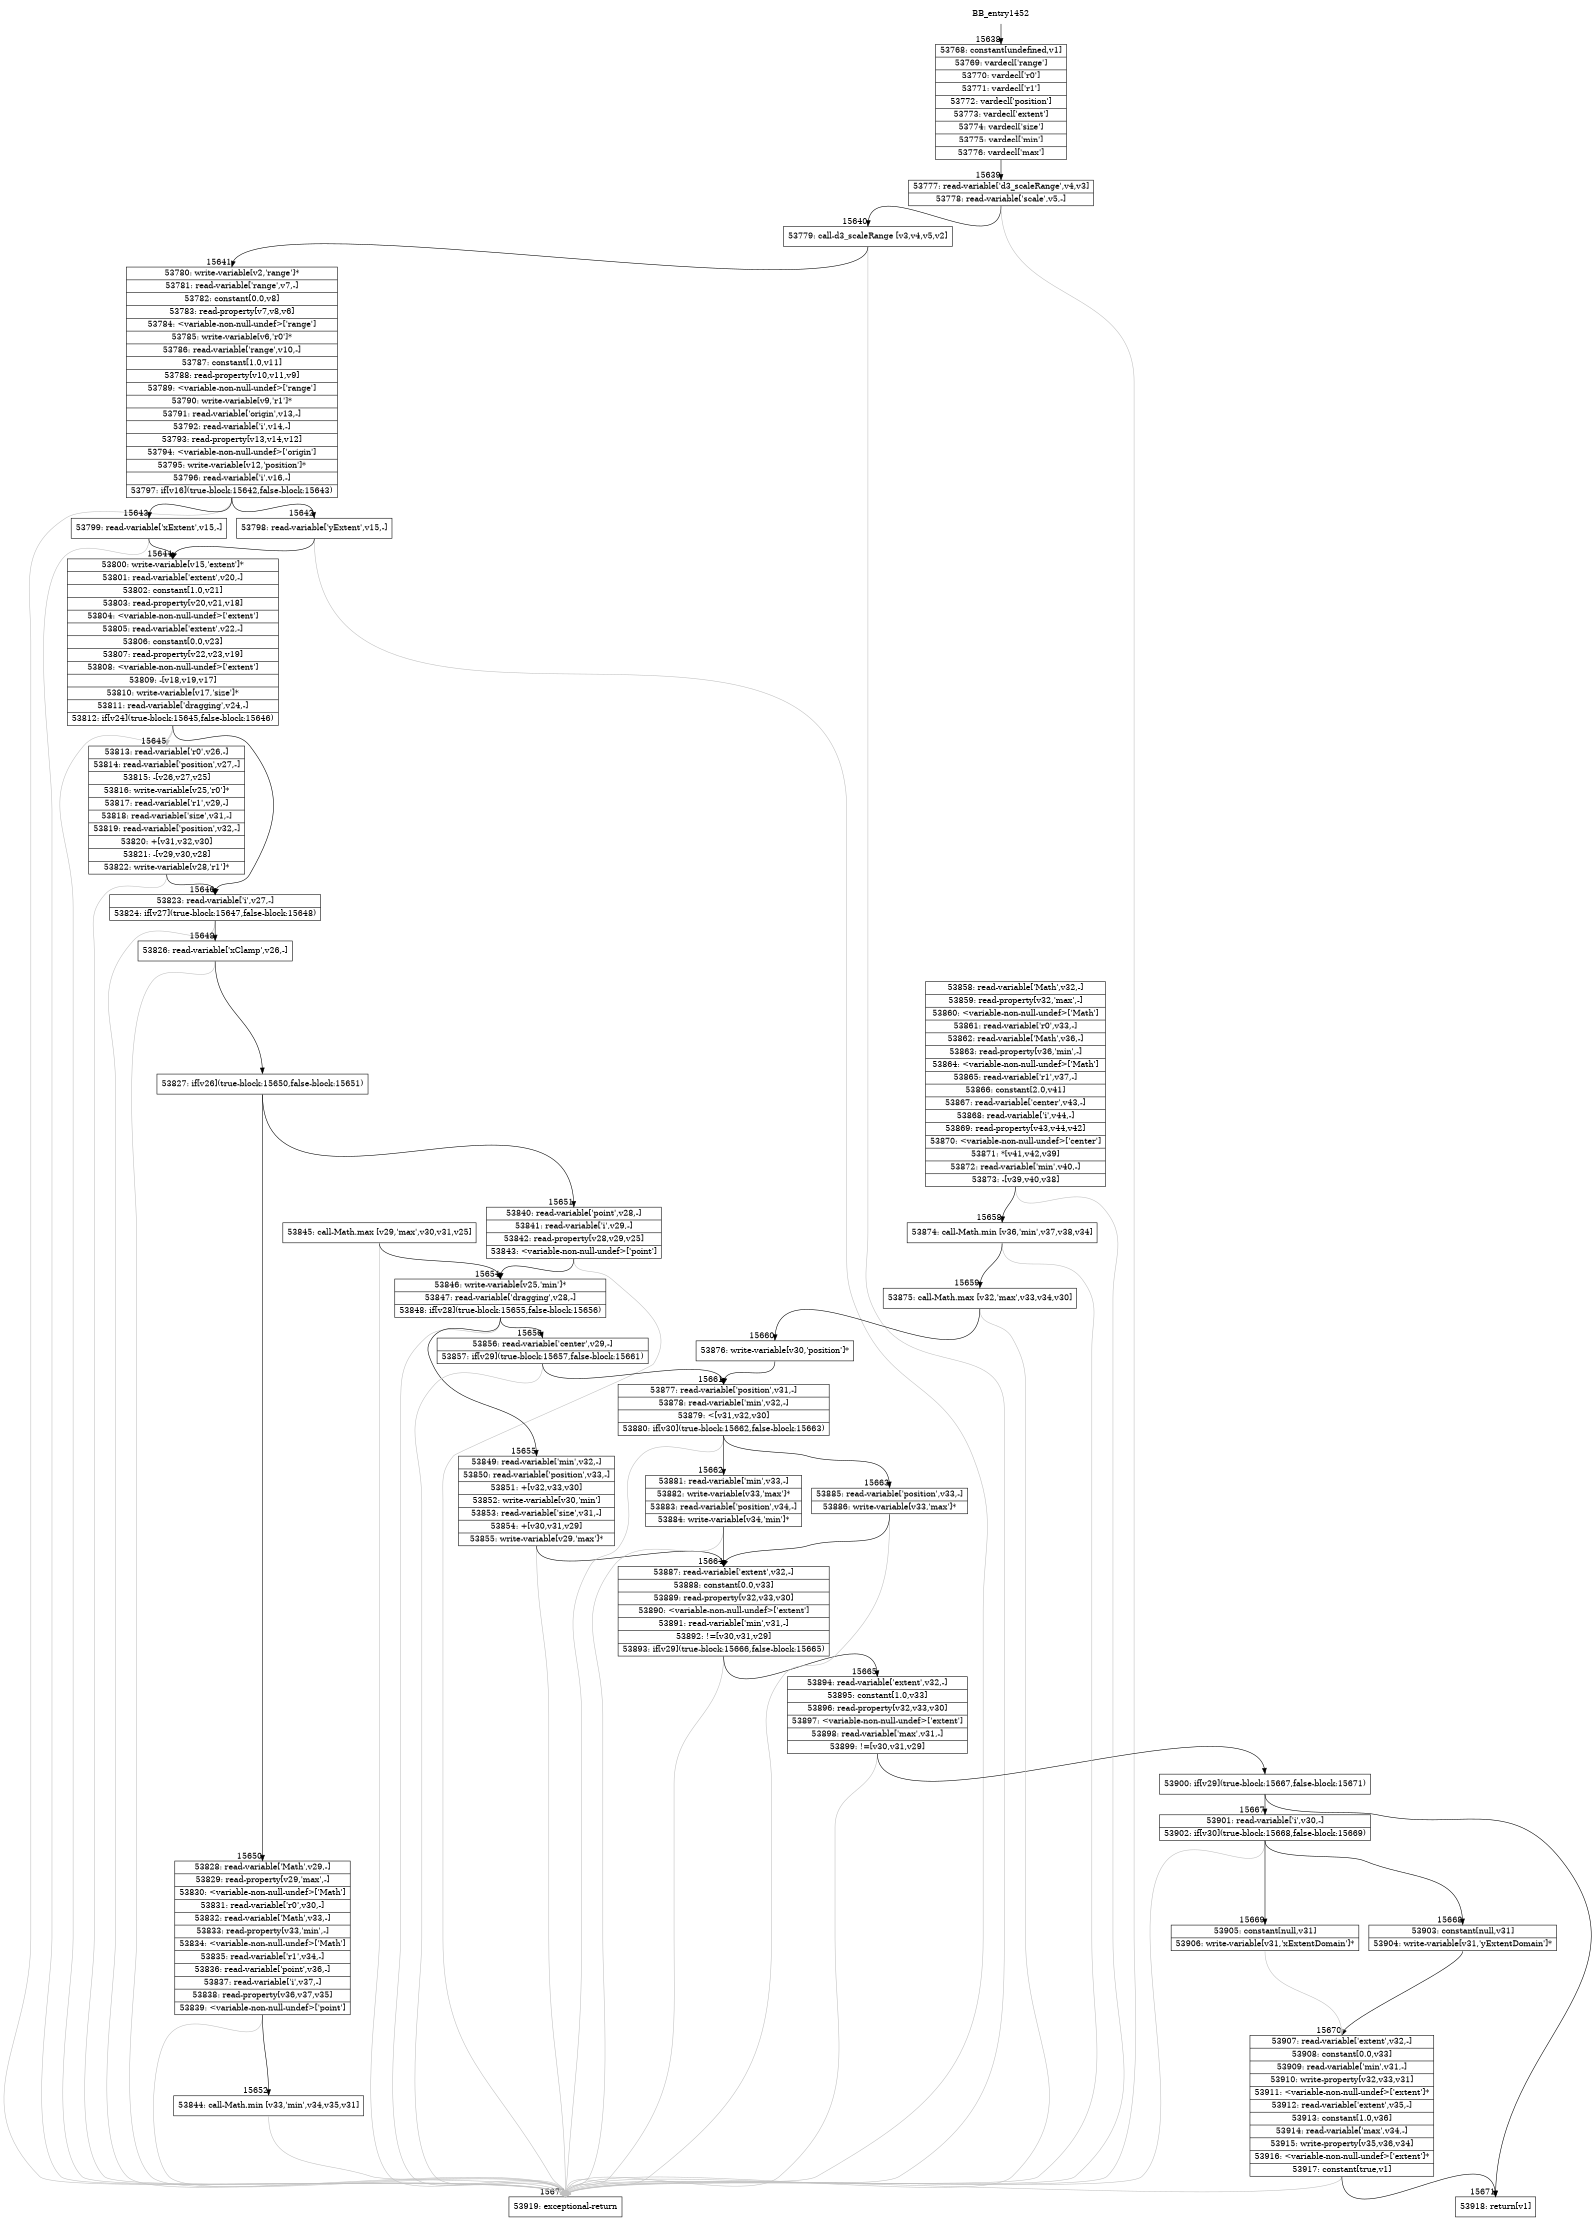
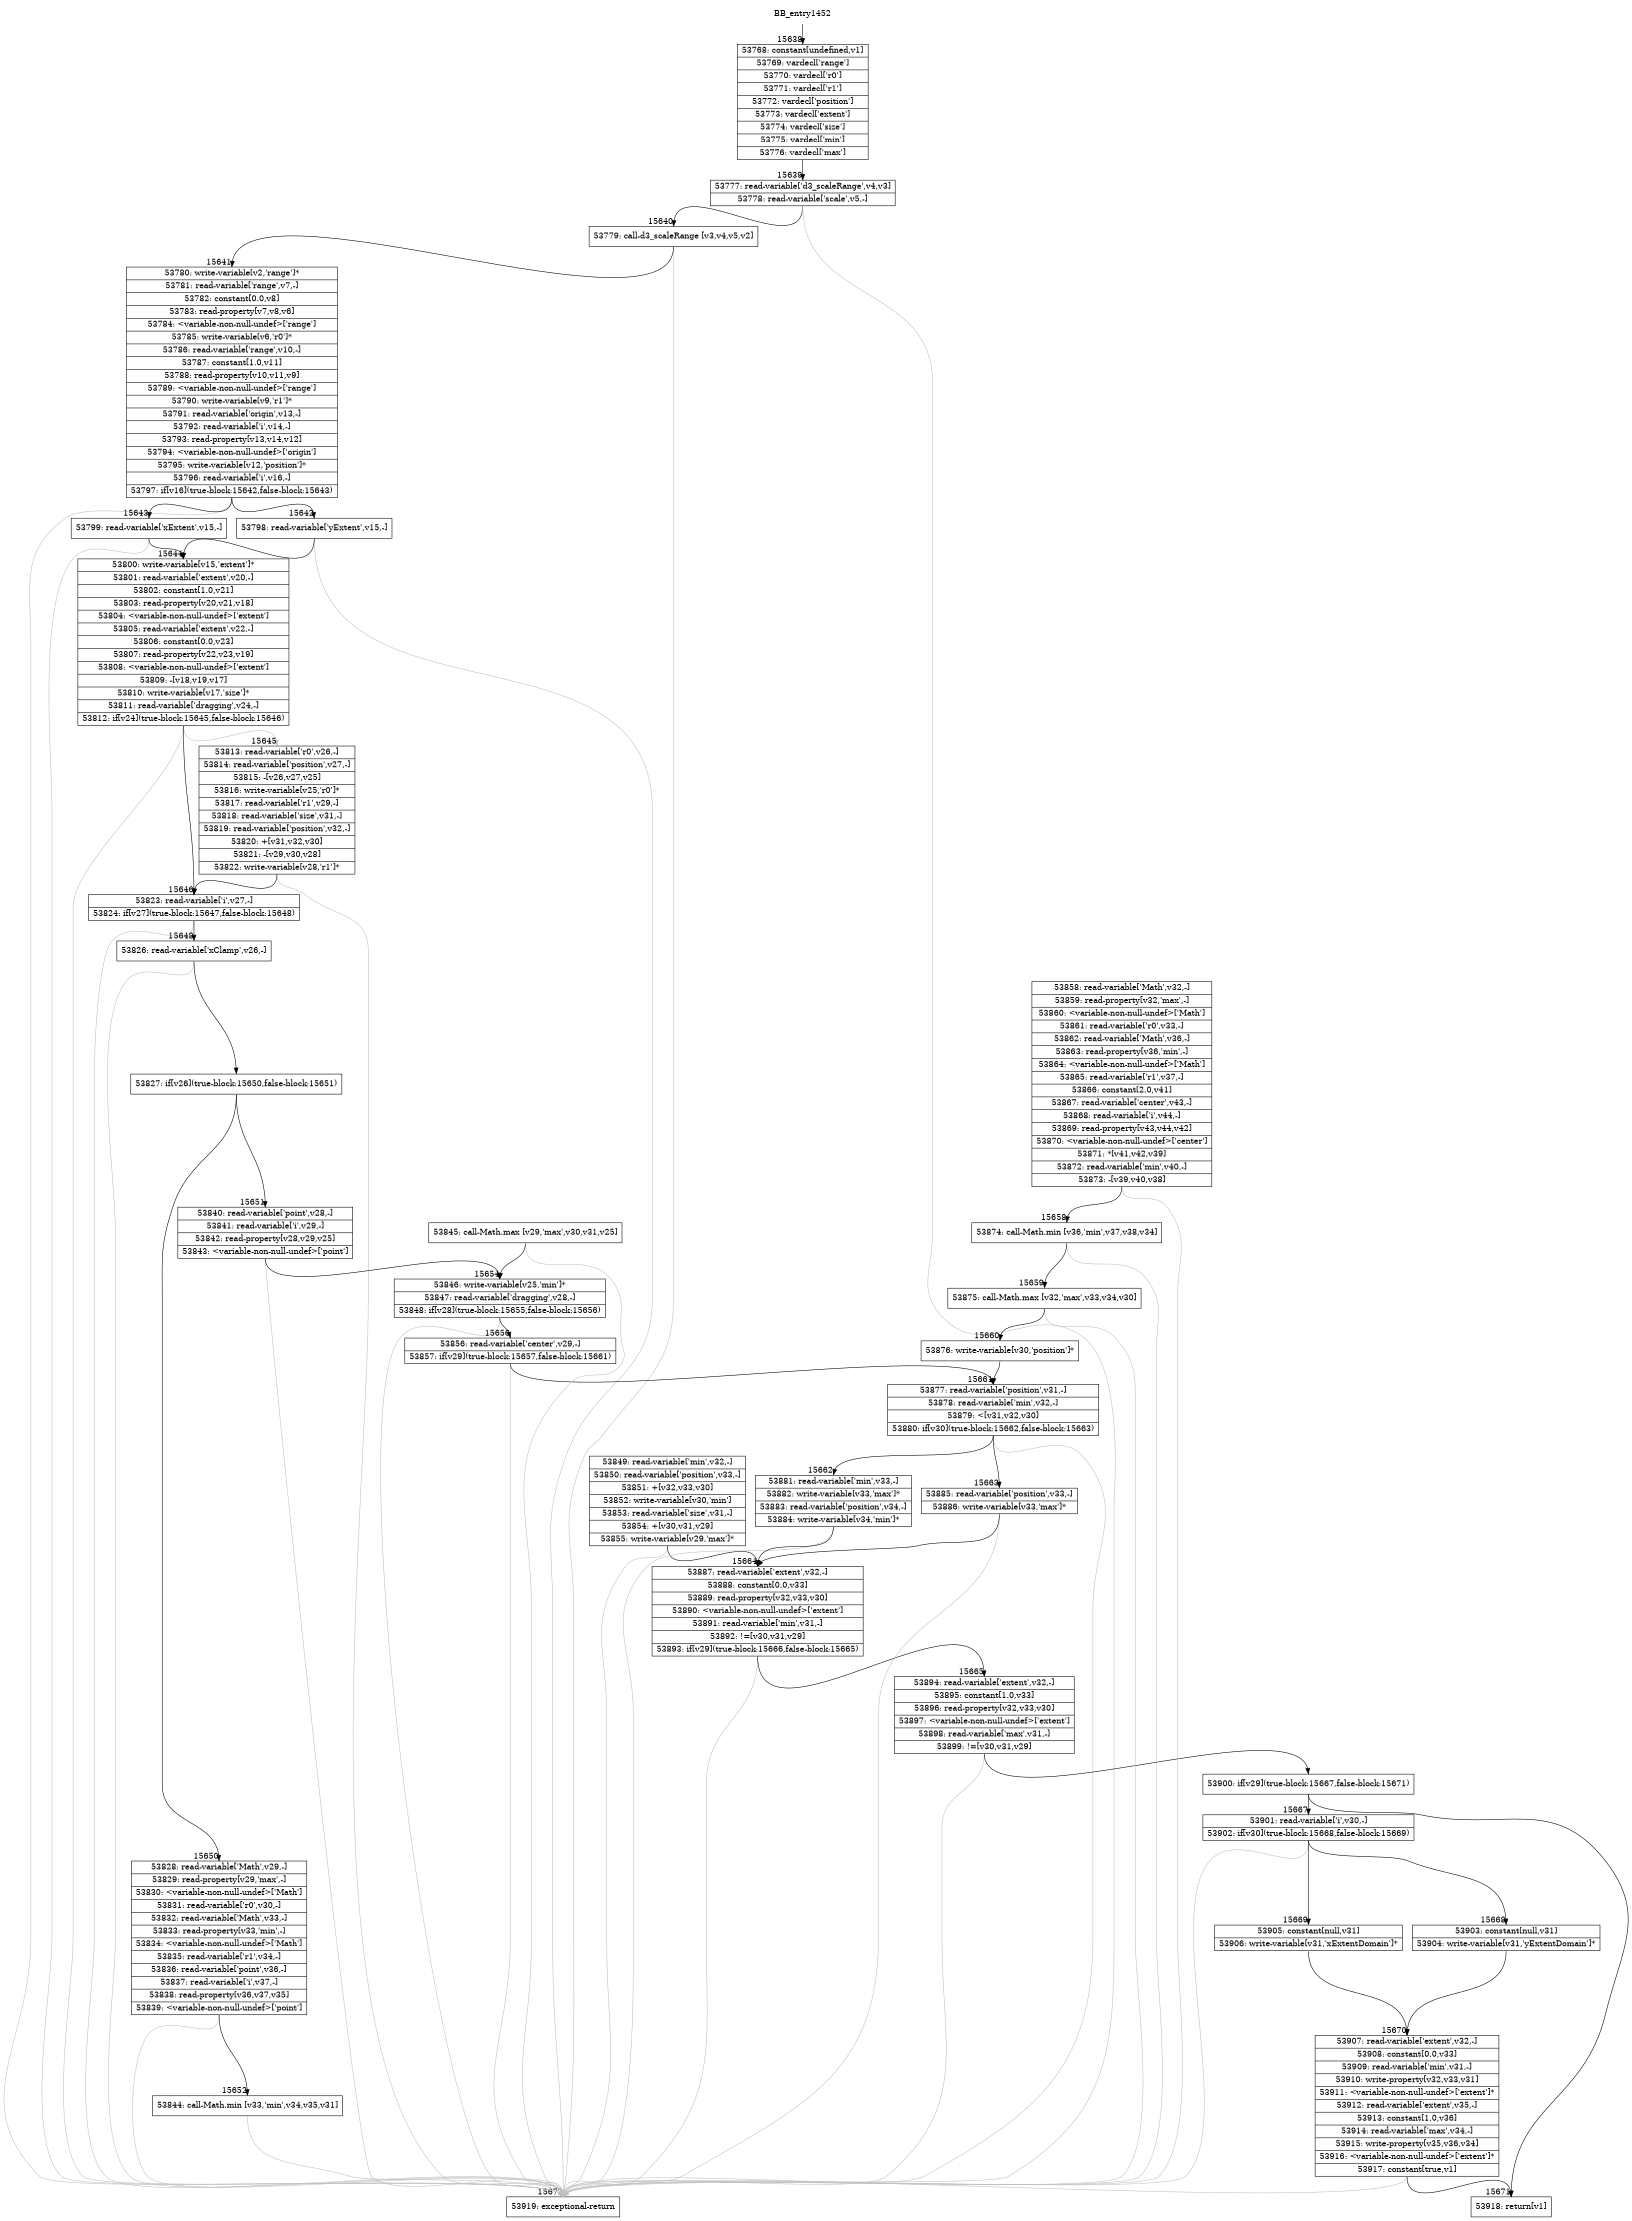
(439, 1373) -> none
(1301, 1992) -> (1355, 1992)
